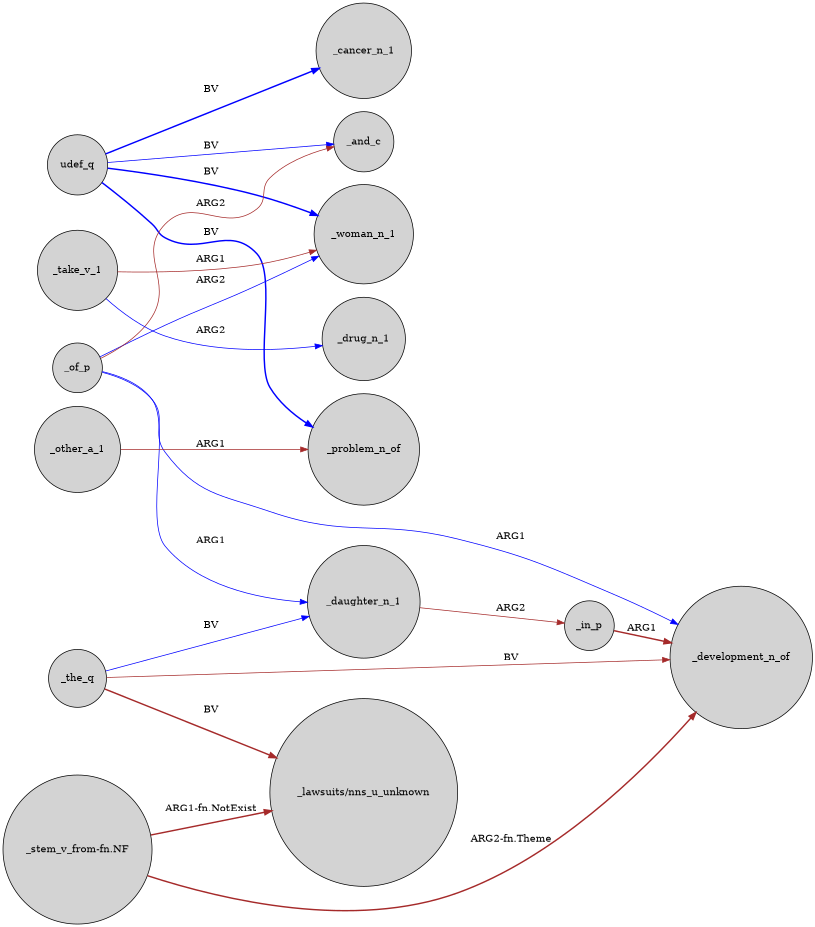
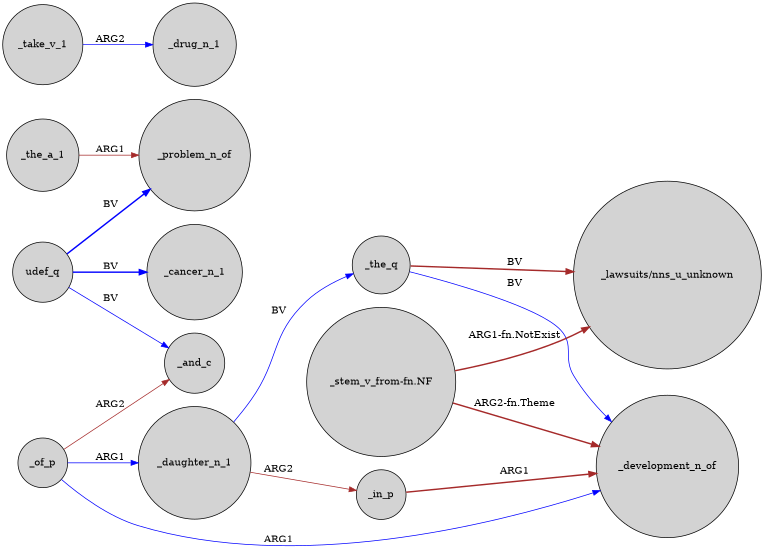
(364, 234) -> none
(78, 449) -> (43, 155)
(204, 645) -> (279, 340)
(385, 669) -> (535, 313)
